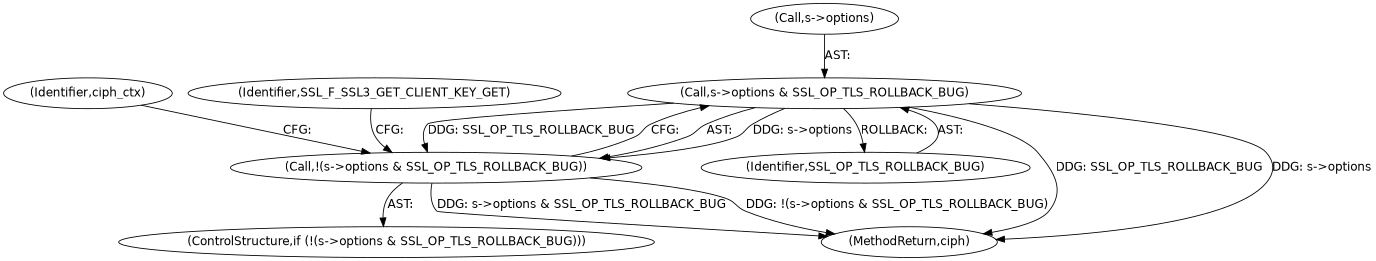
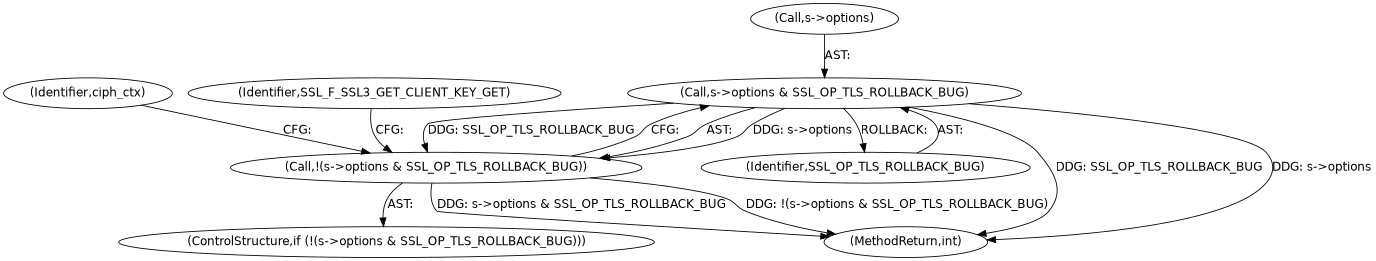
(909, 242) -> (906, 242)
